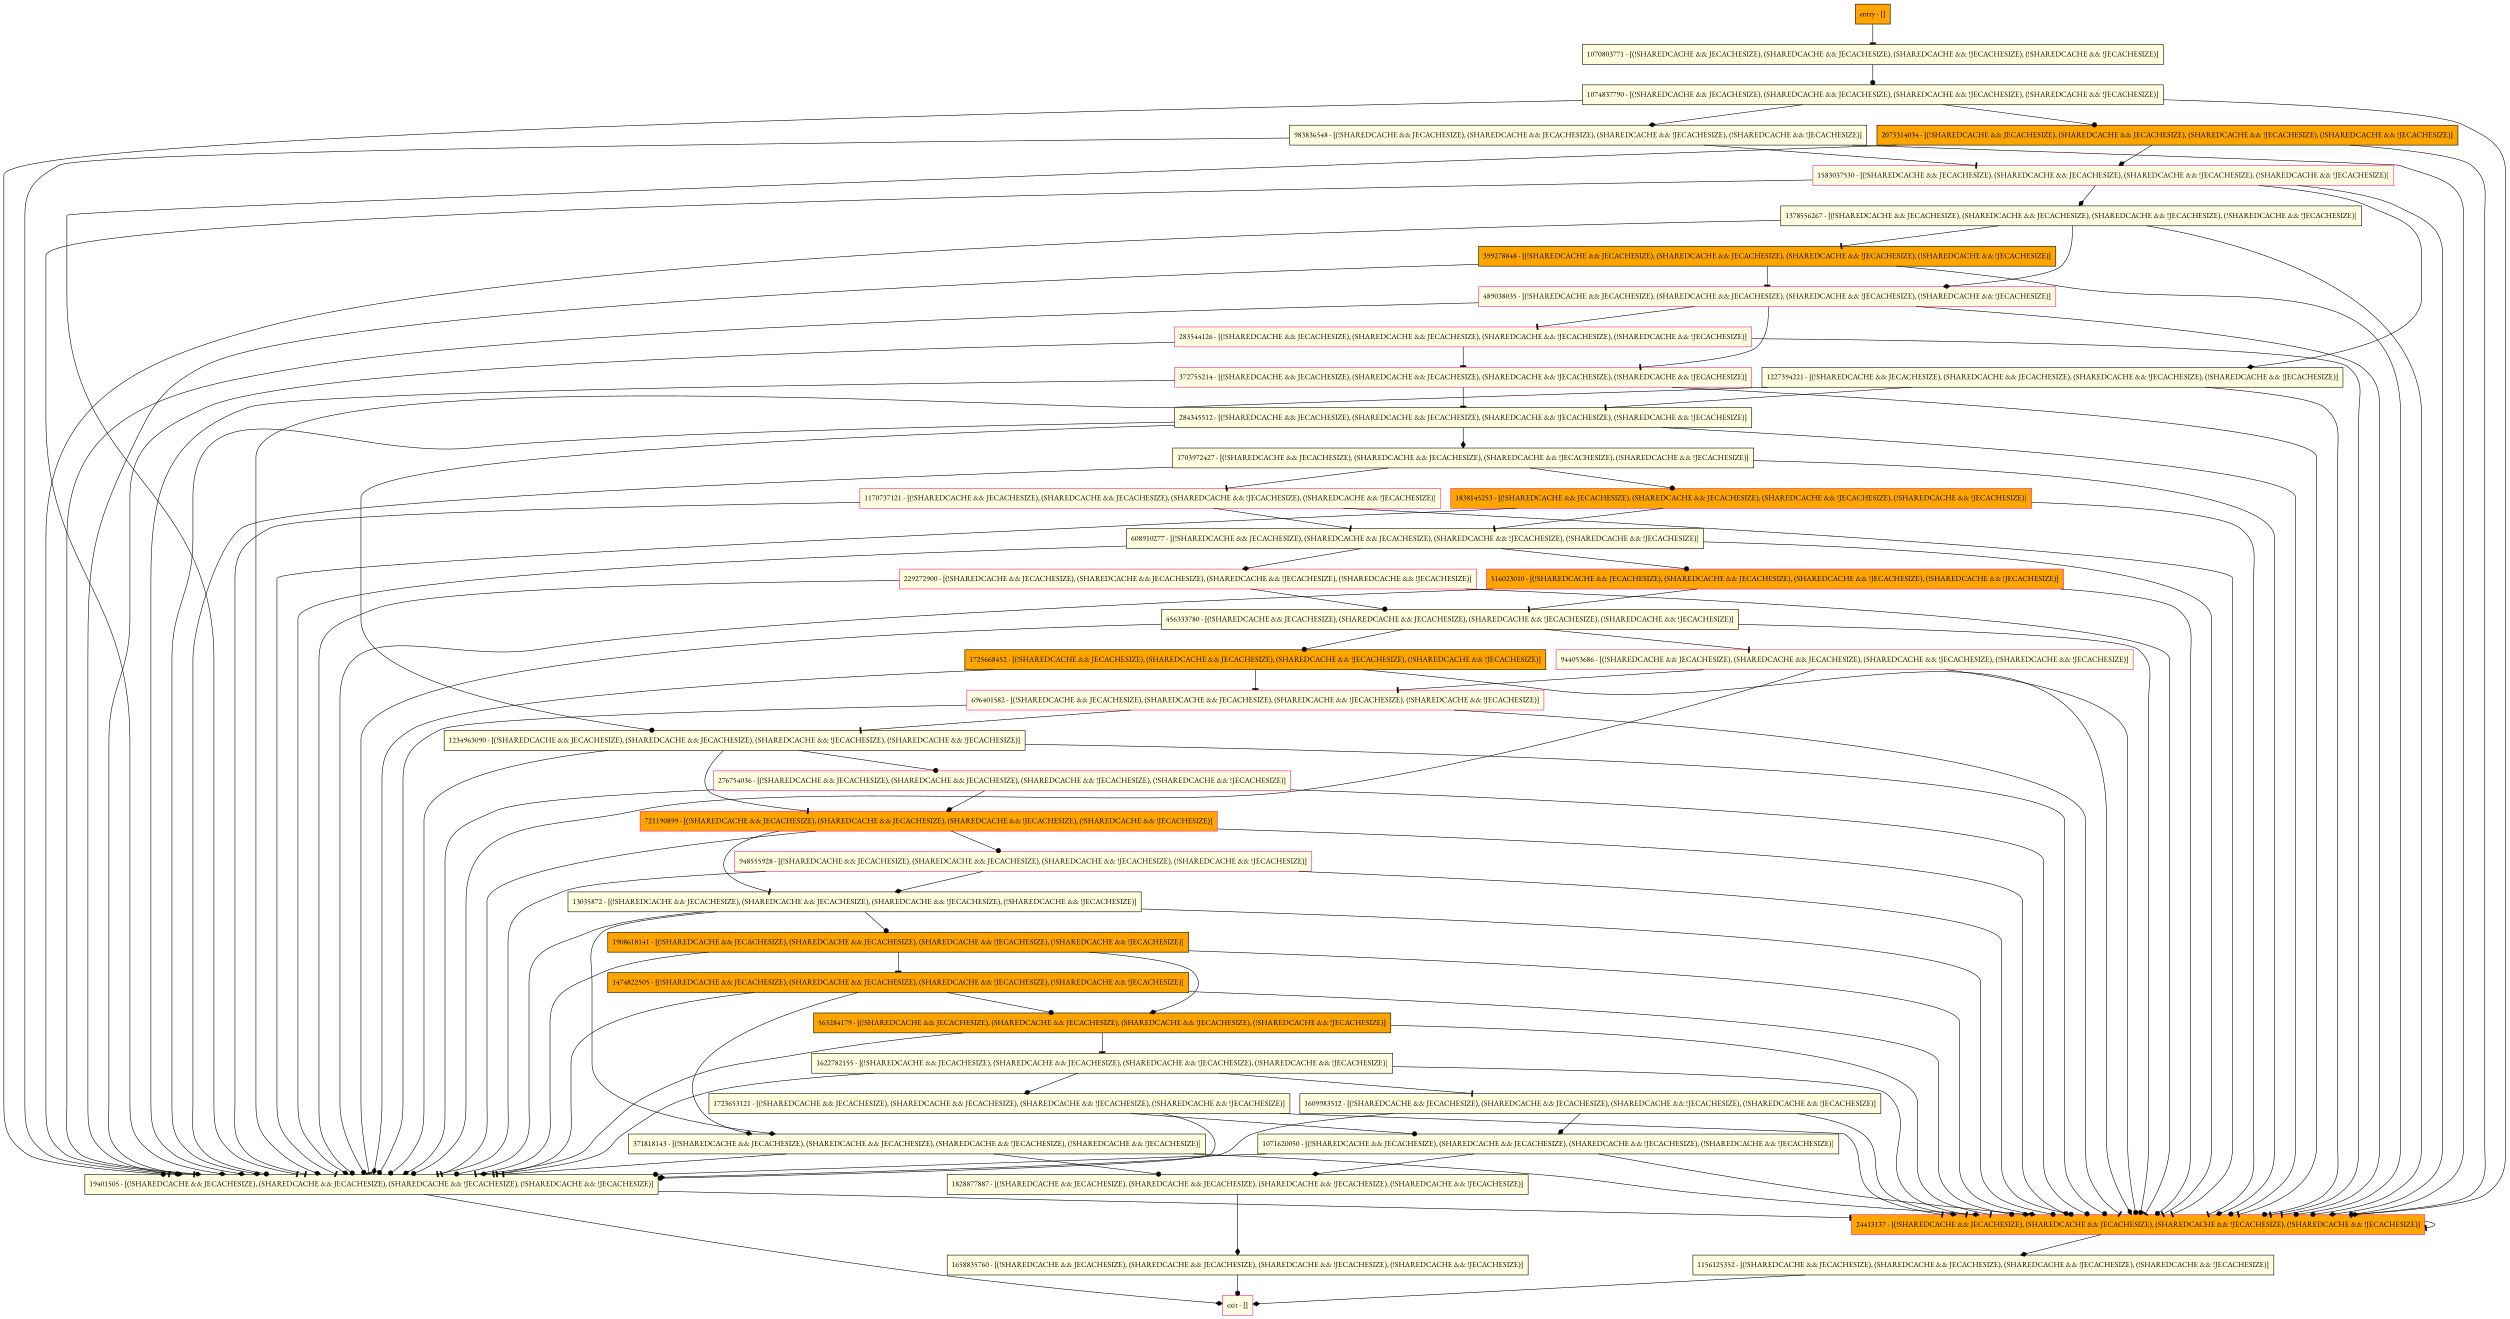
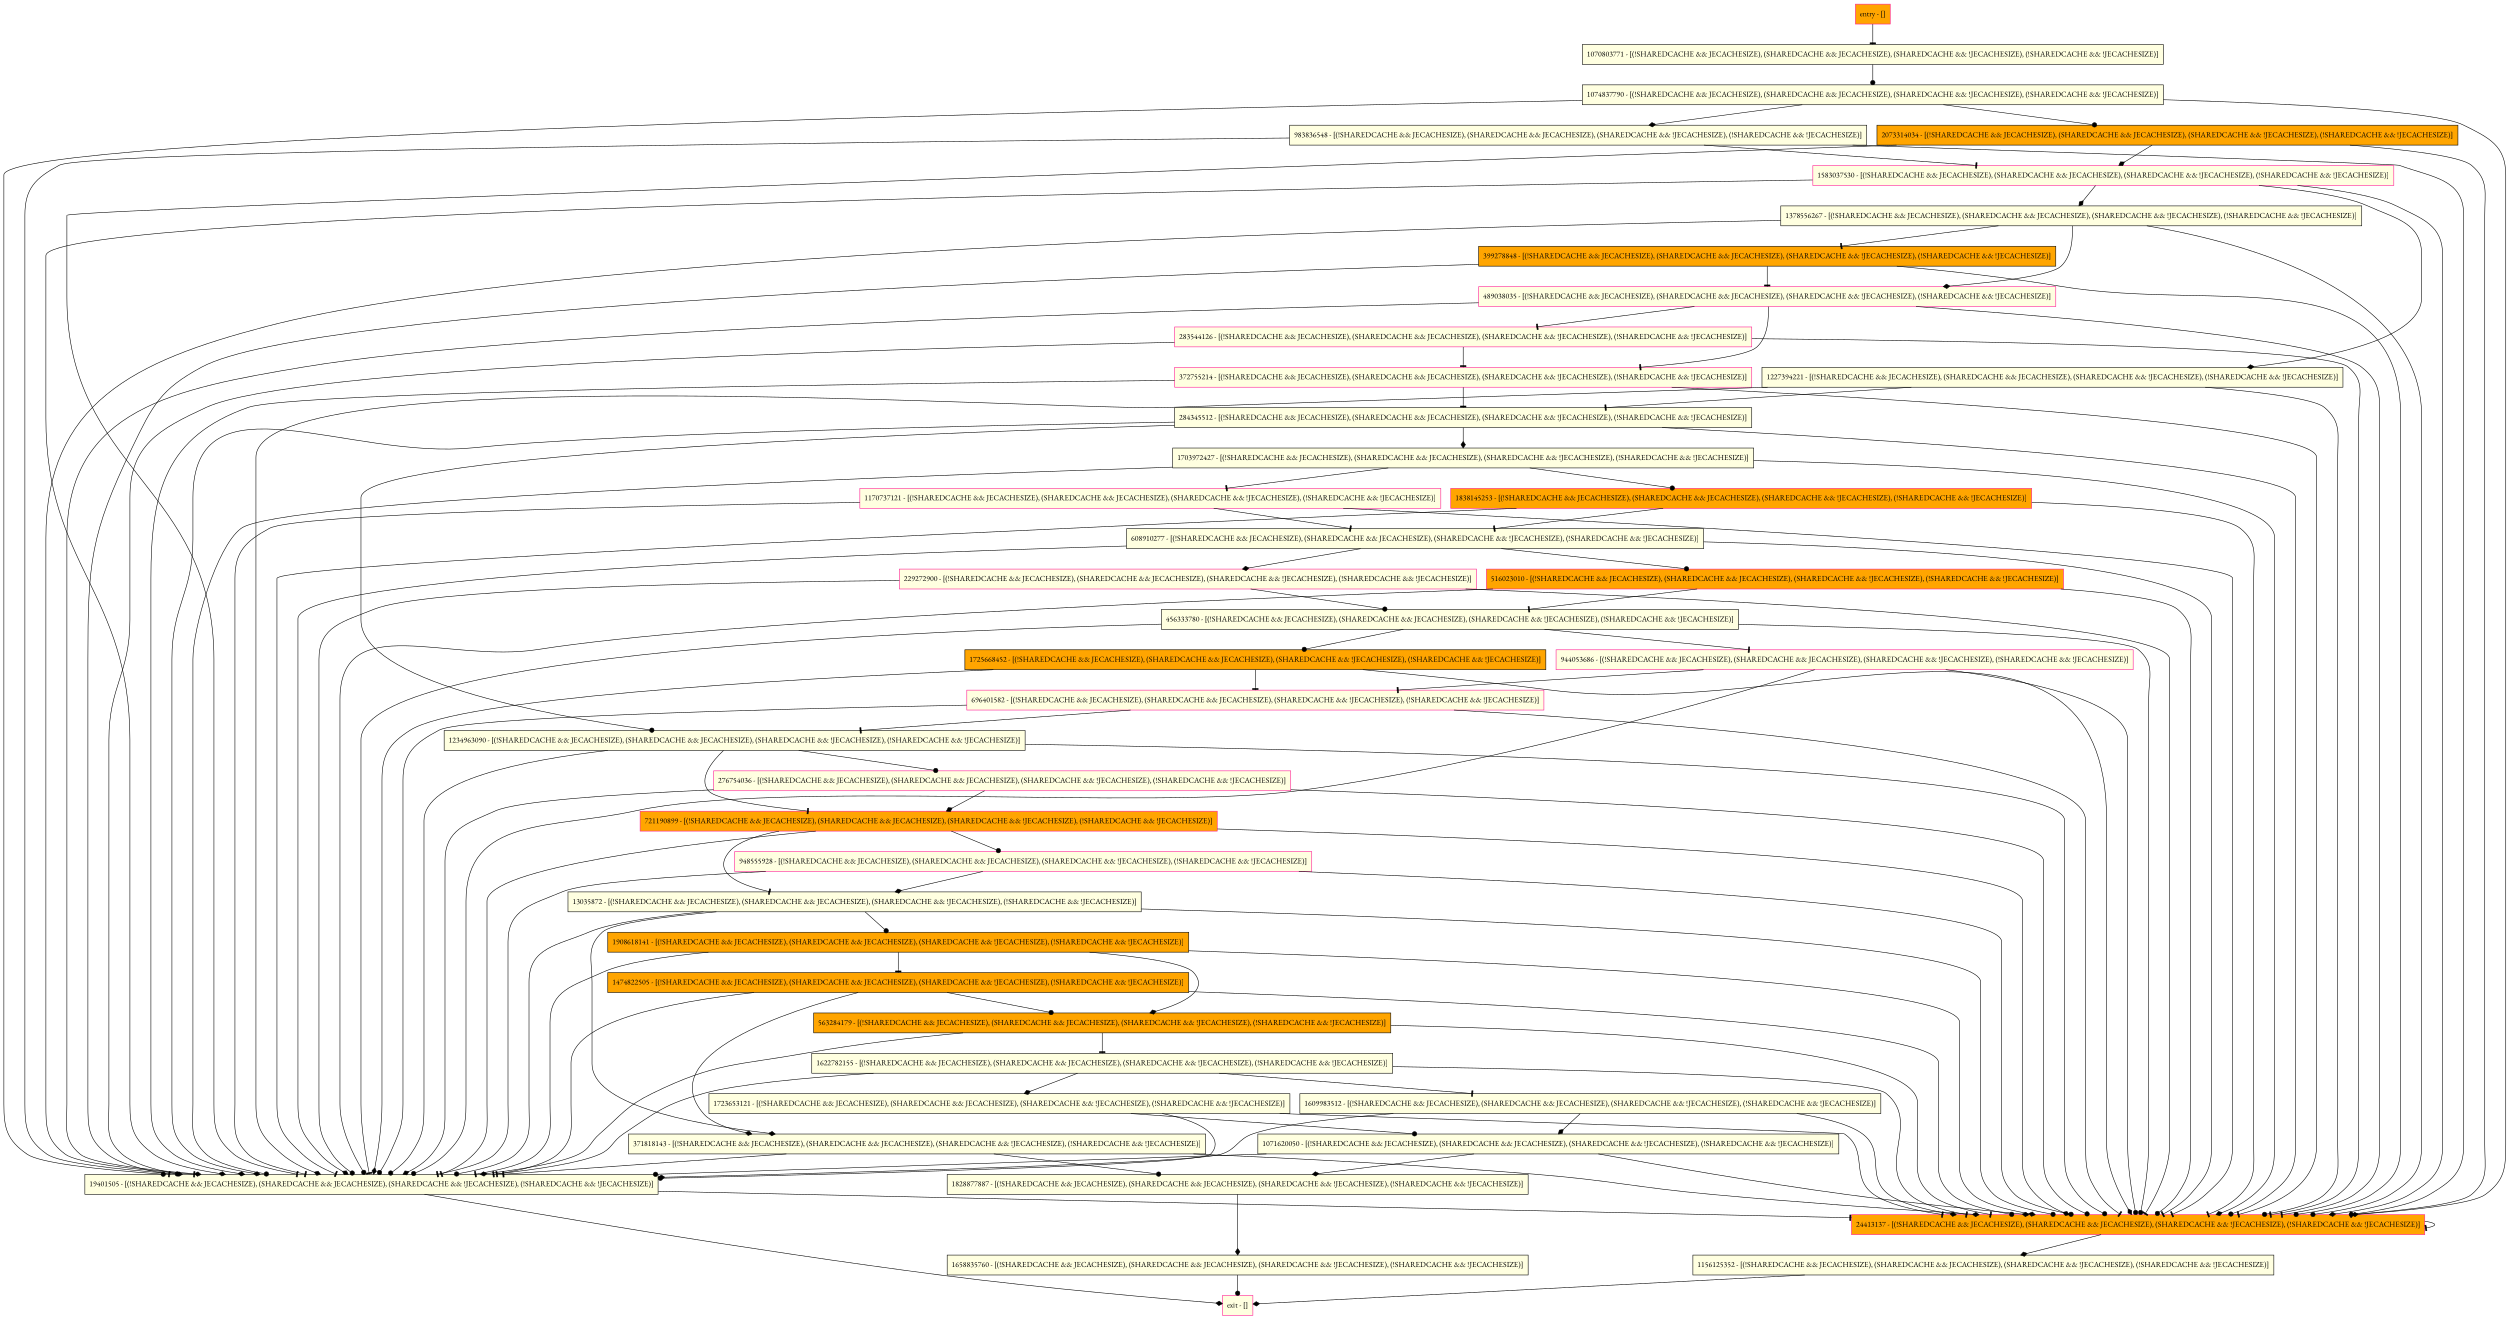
(1873, 14) -> (1873, 14)
